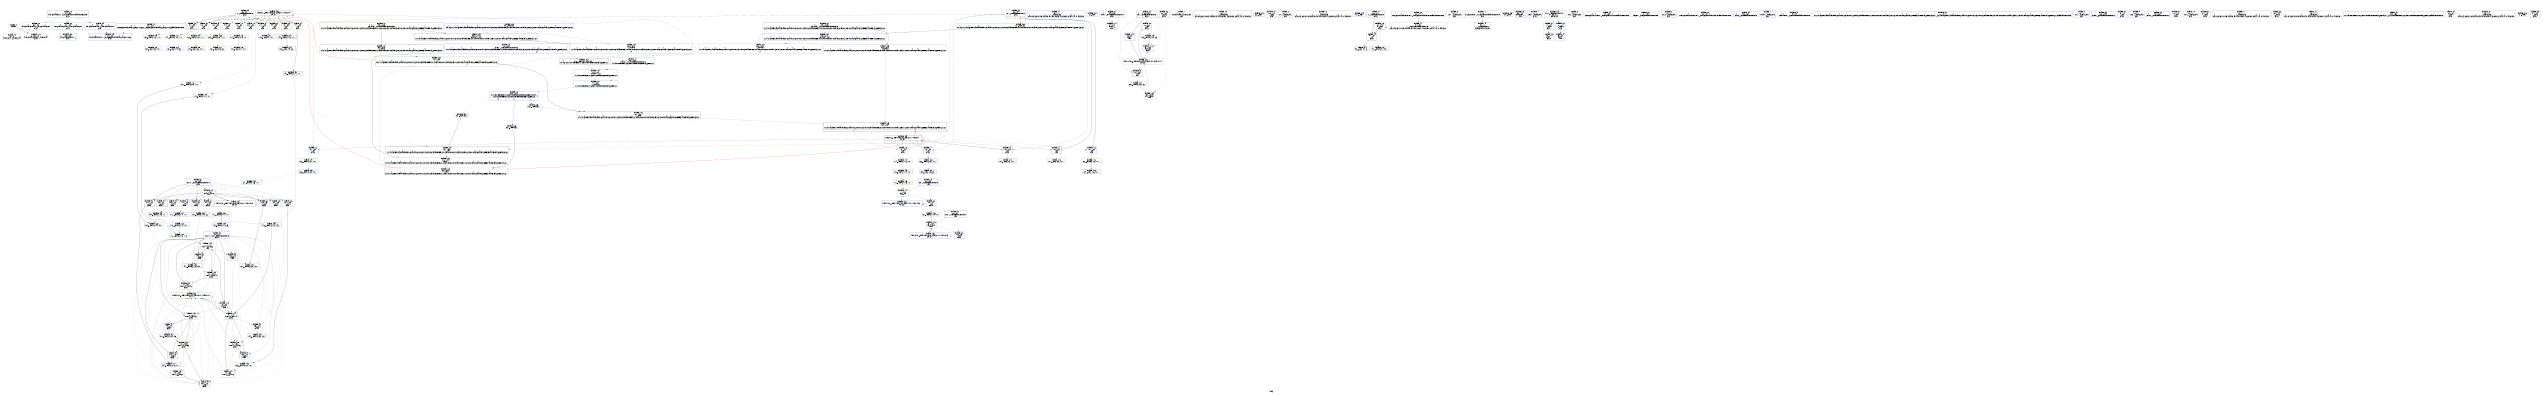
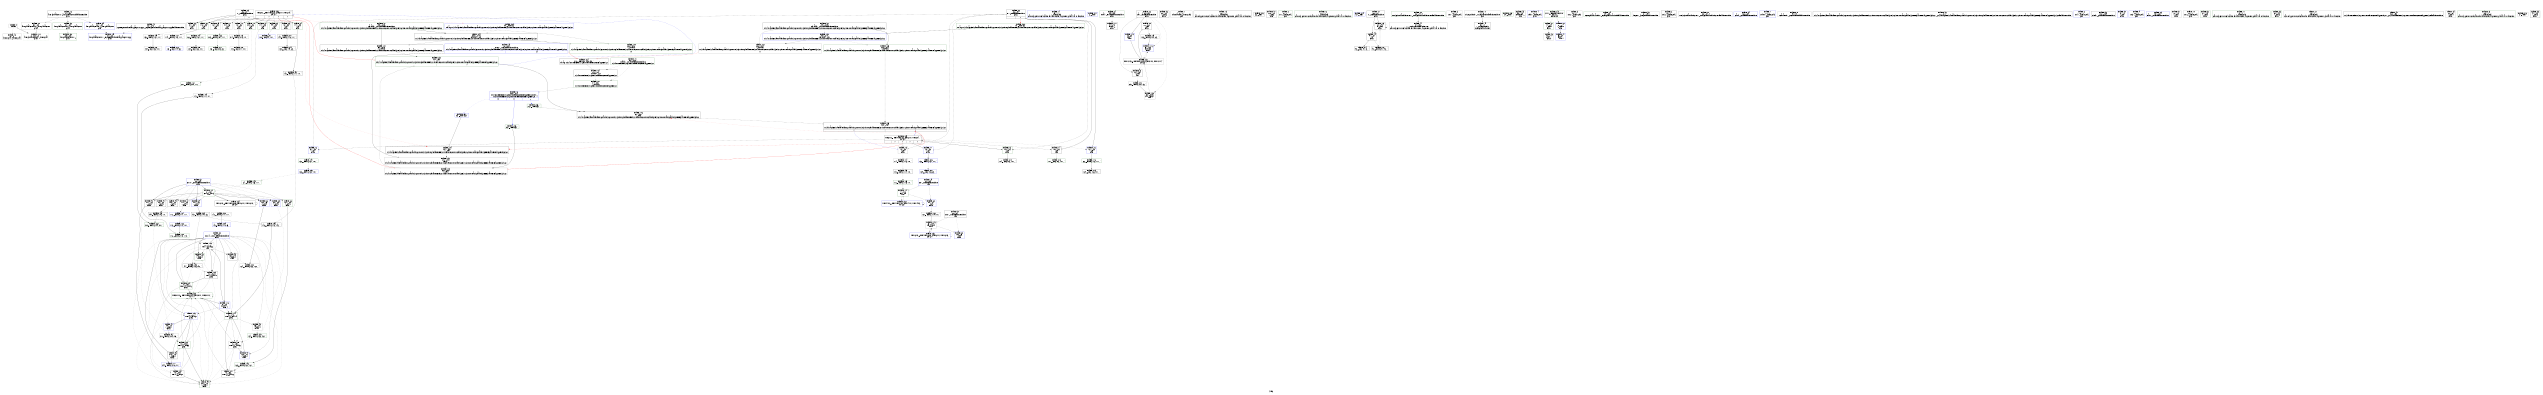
(208, 203) -> none
